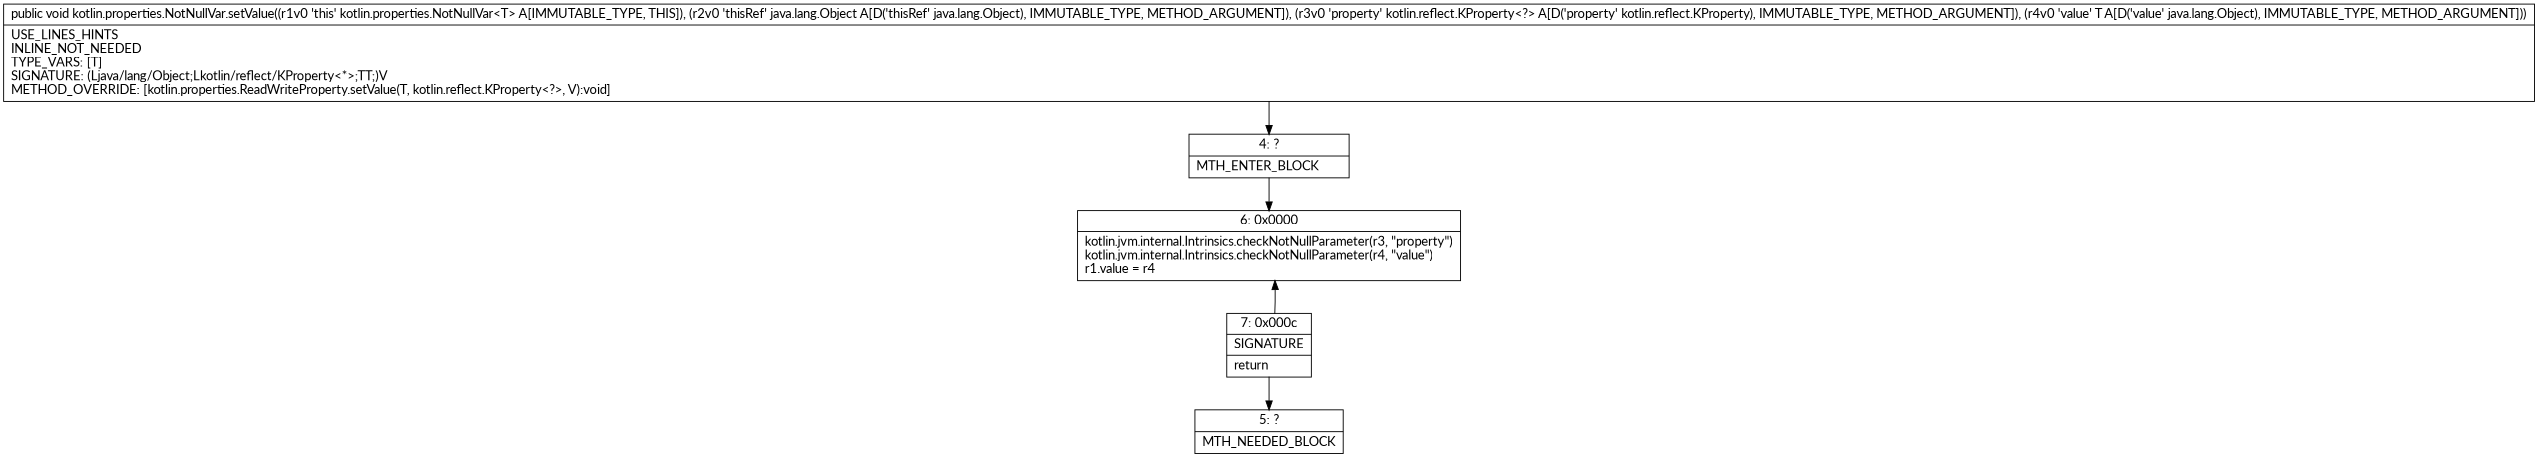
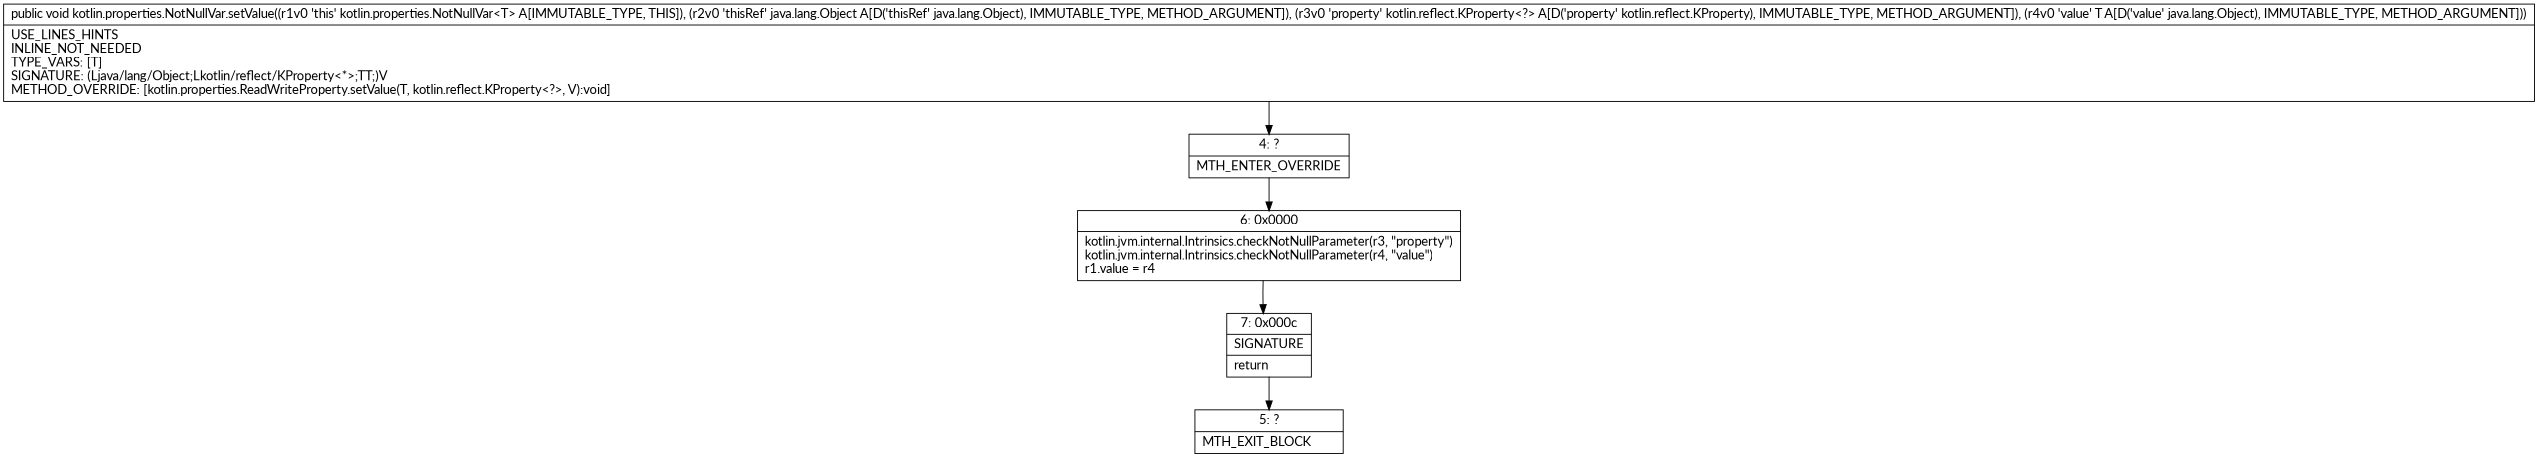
(1258, 166) -> (1269, 166)
(1275, 302) -> (1263, 293)
(1269, 442) -> (1257, 442)
